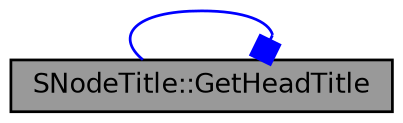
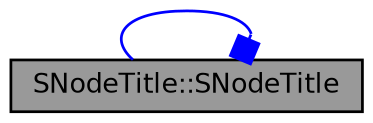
(202, 86) -> (187, 86)
